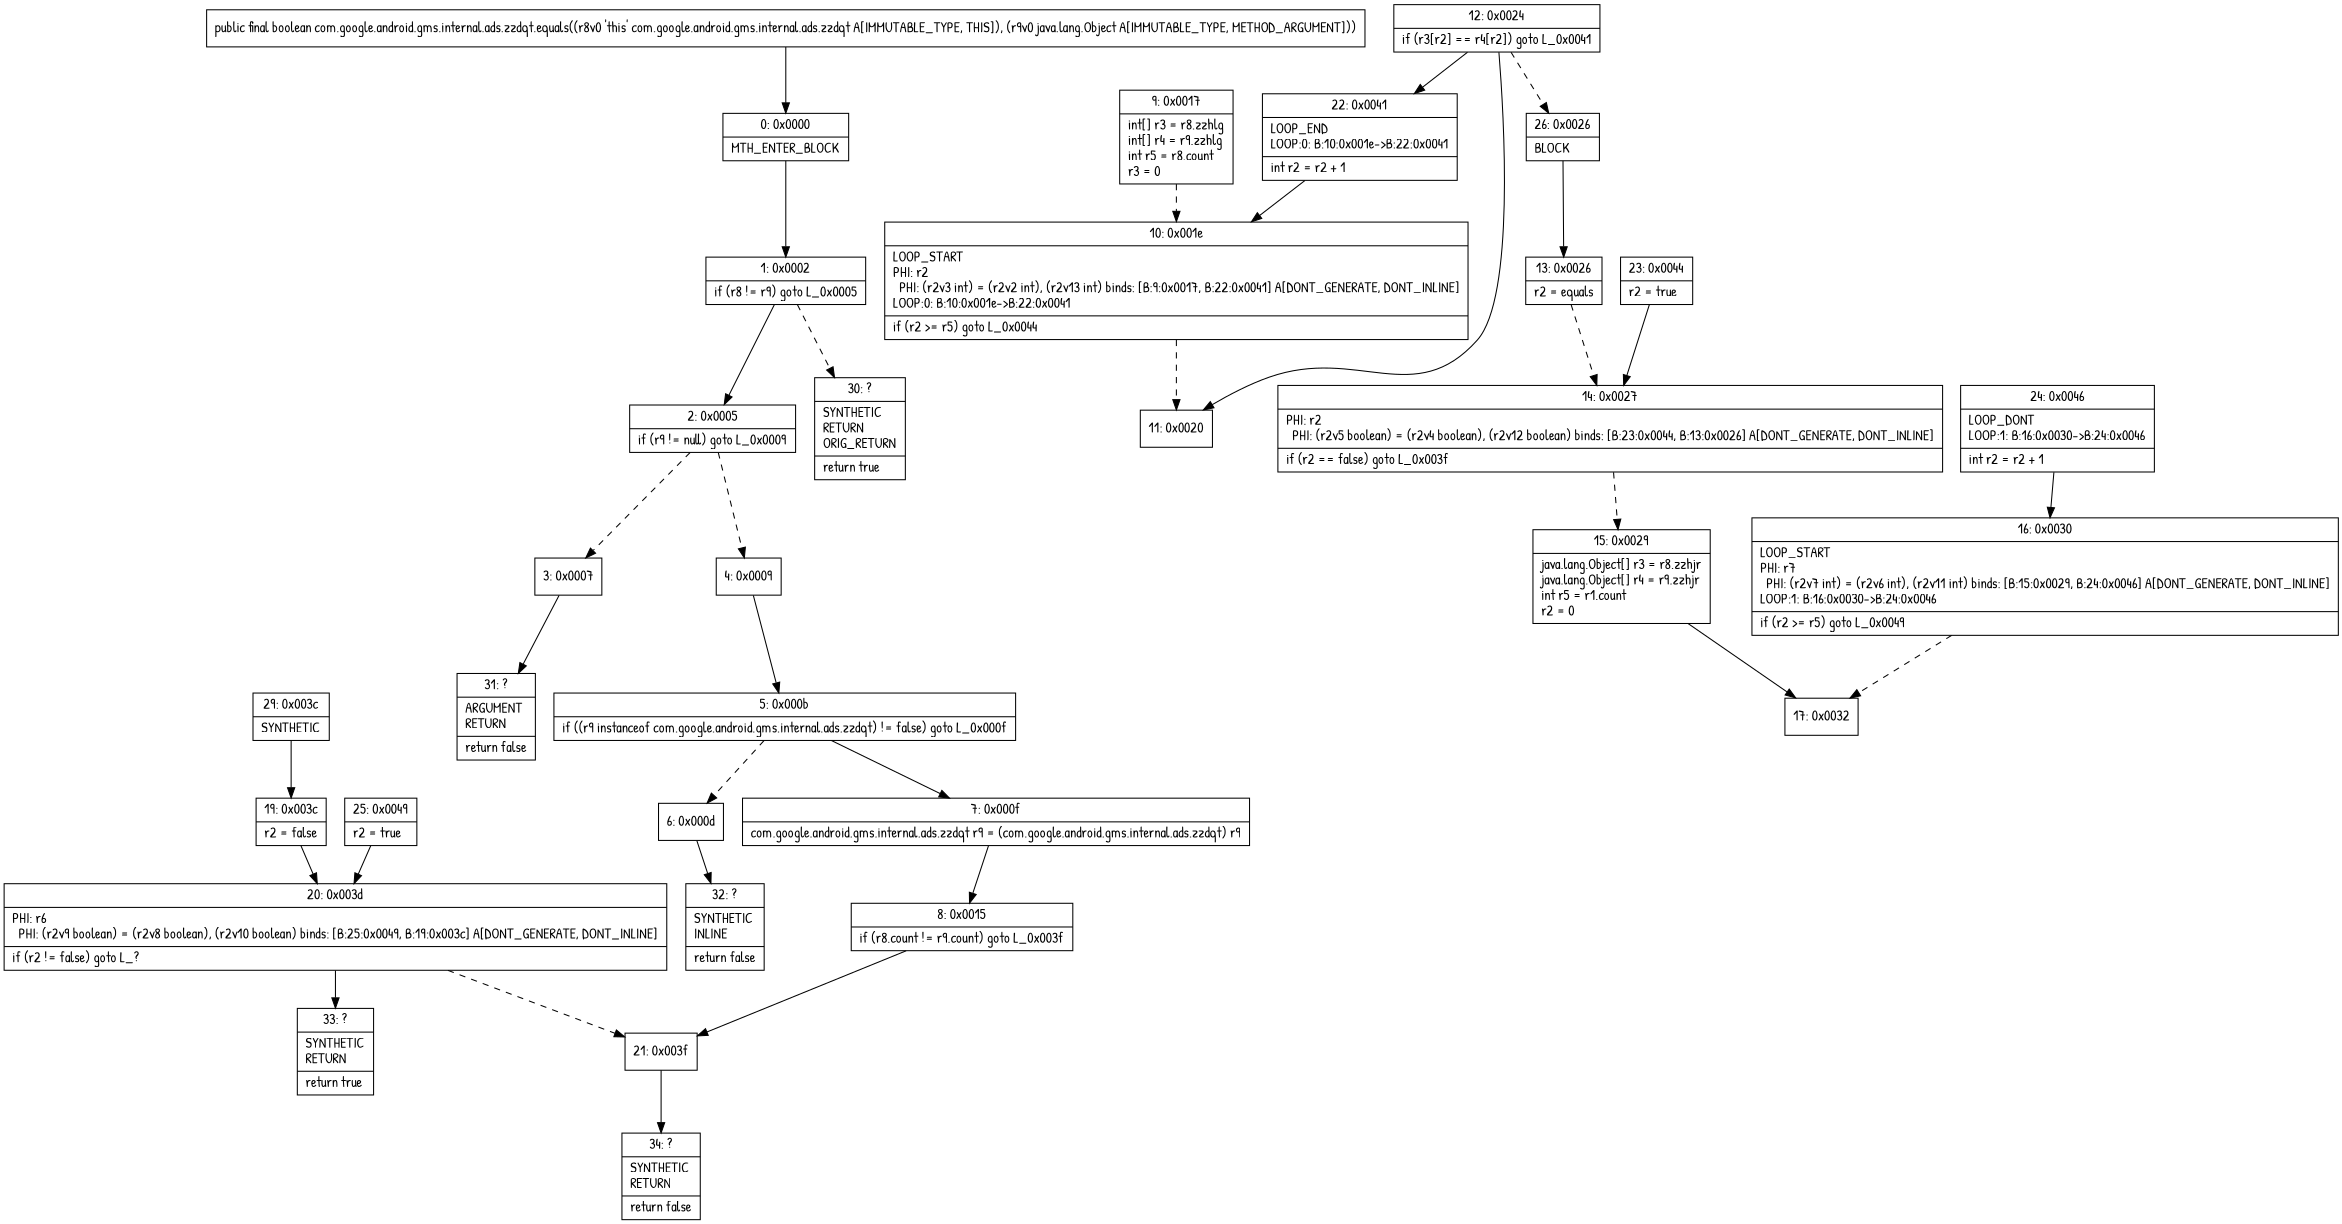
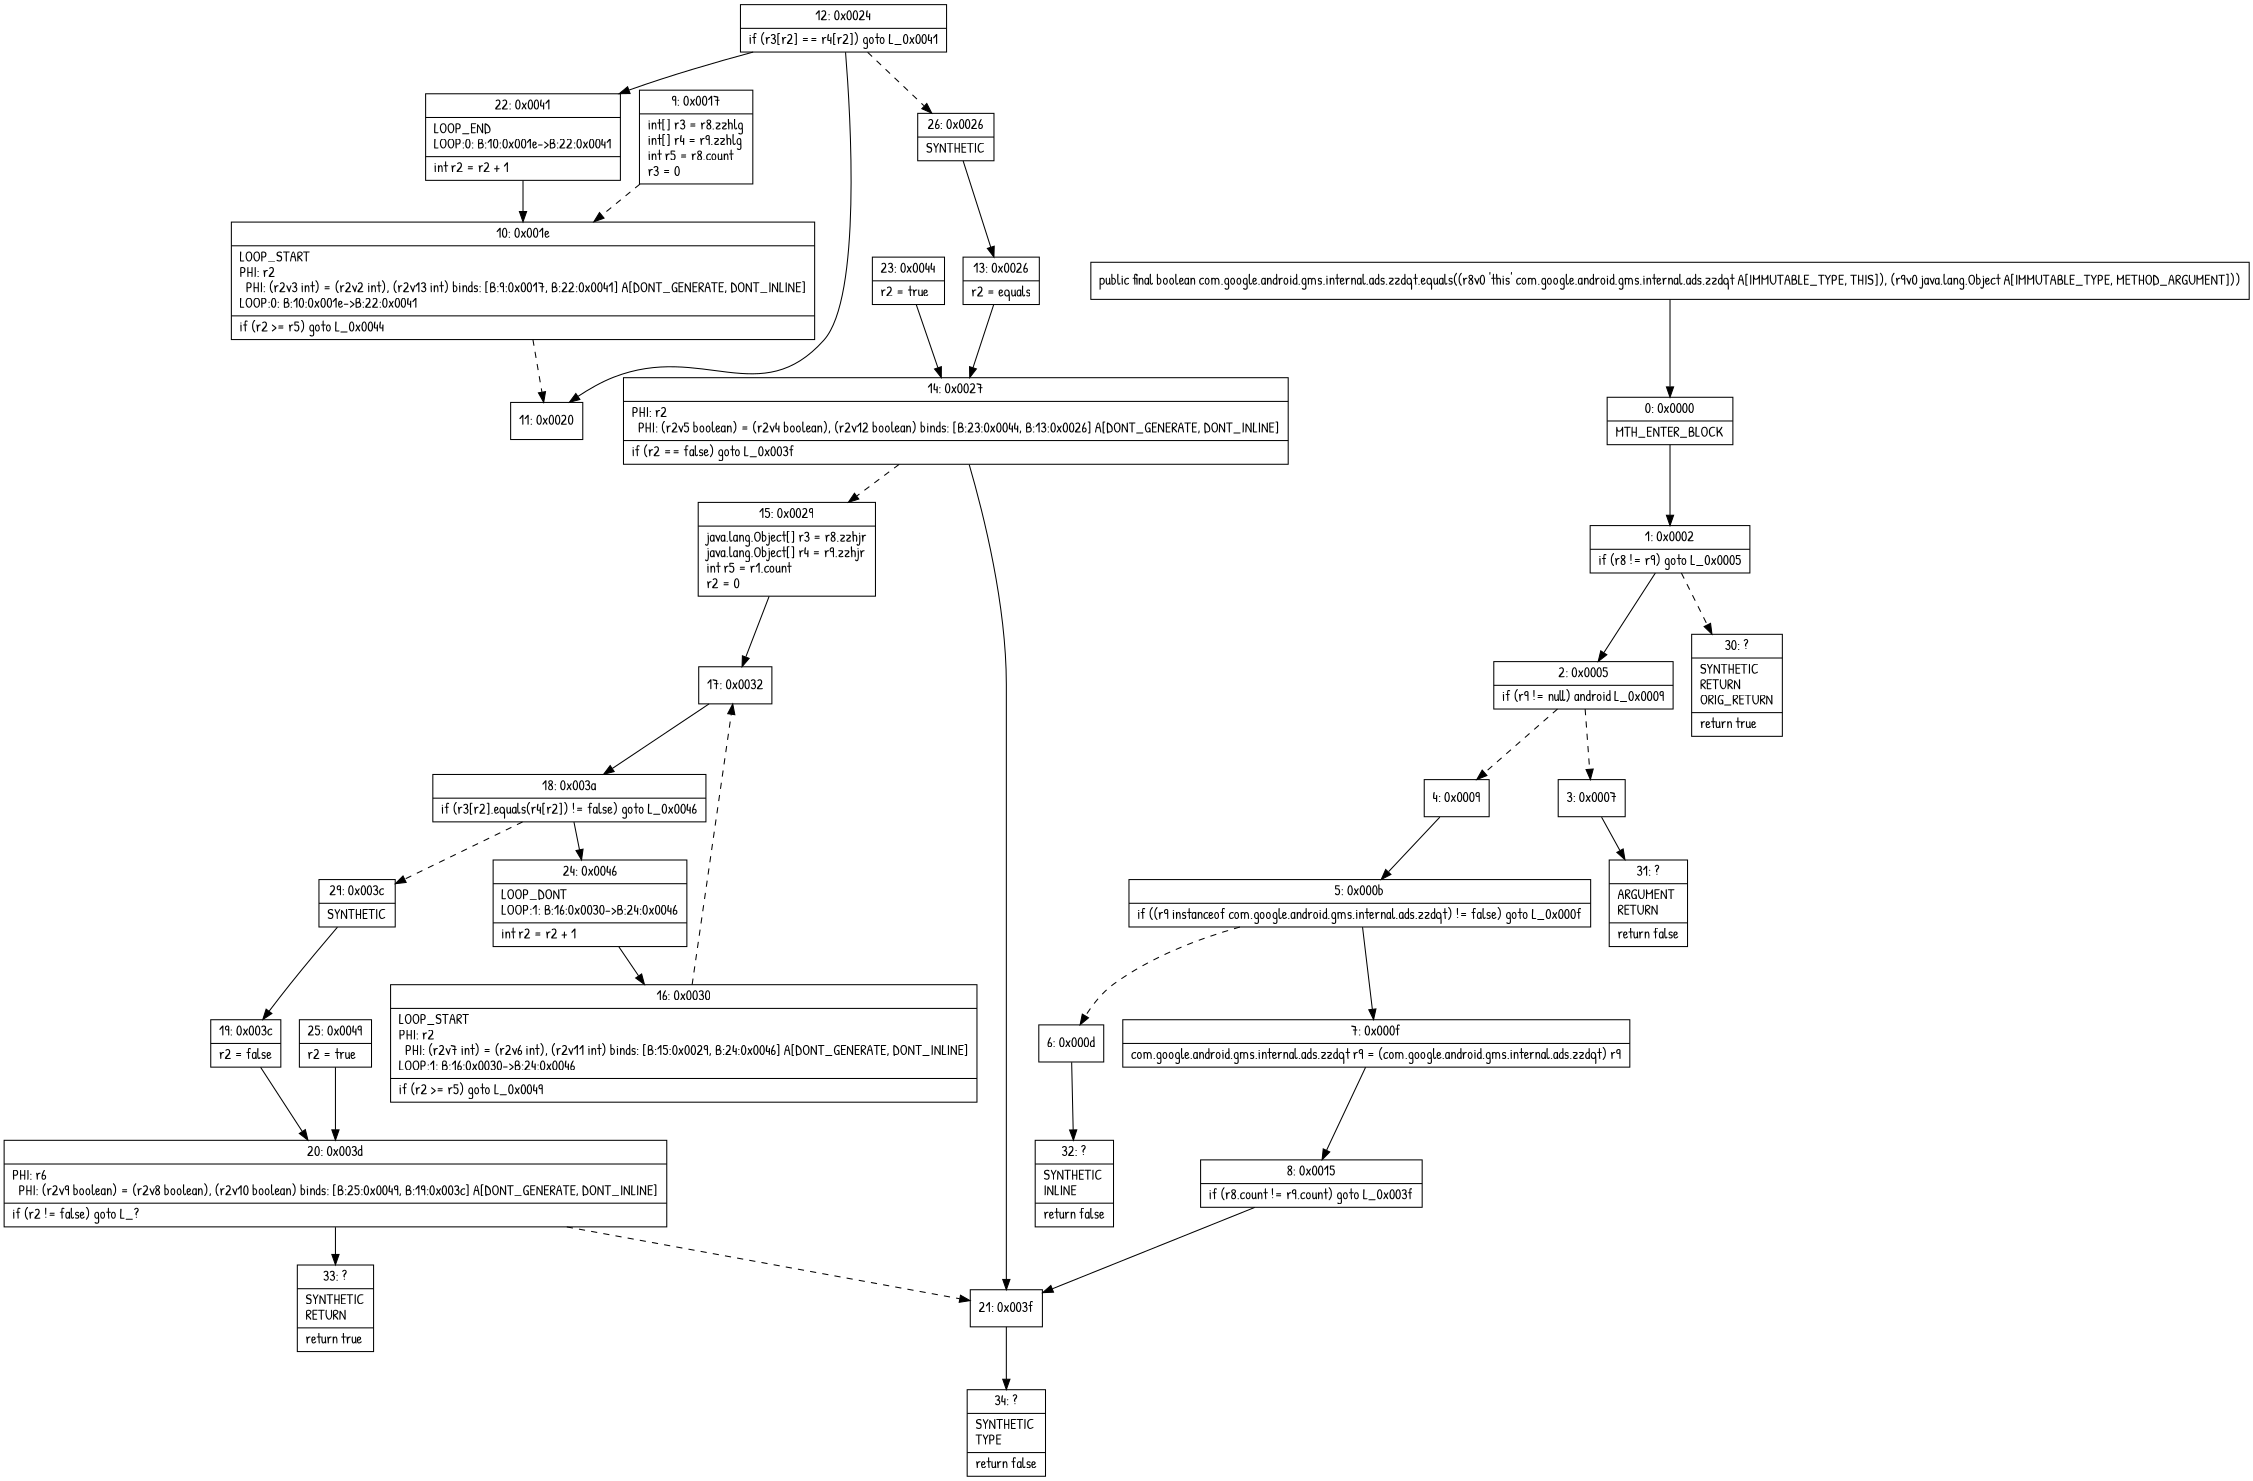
(1553, 148) -> (956, 148)
(1582, 340) -> (983, 336)
(713, 440) -> (1583, 697)
(1780, 568) -> (418, 1035)
none -> (569, 798)
none -> (1006, 870)
(651, 1184) -> (989, 1440)
